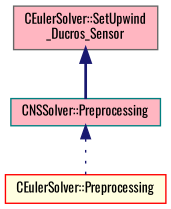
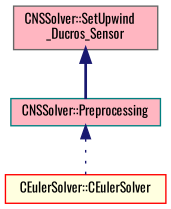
(86, 28) -> (86, 28)
(86, 189) -> (86, 189)
